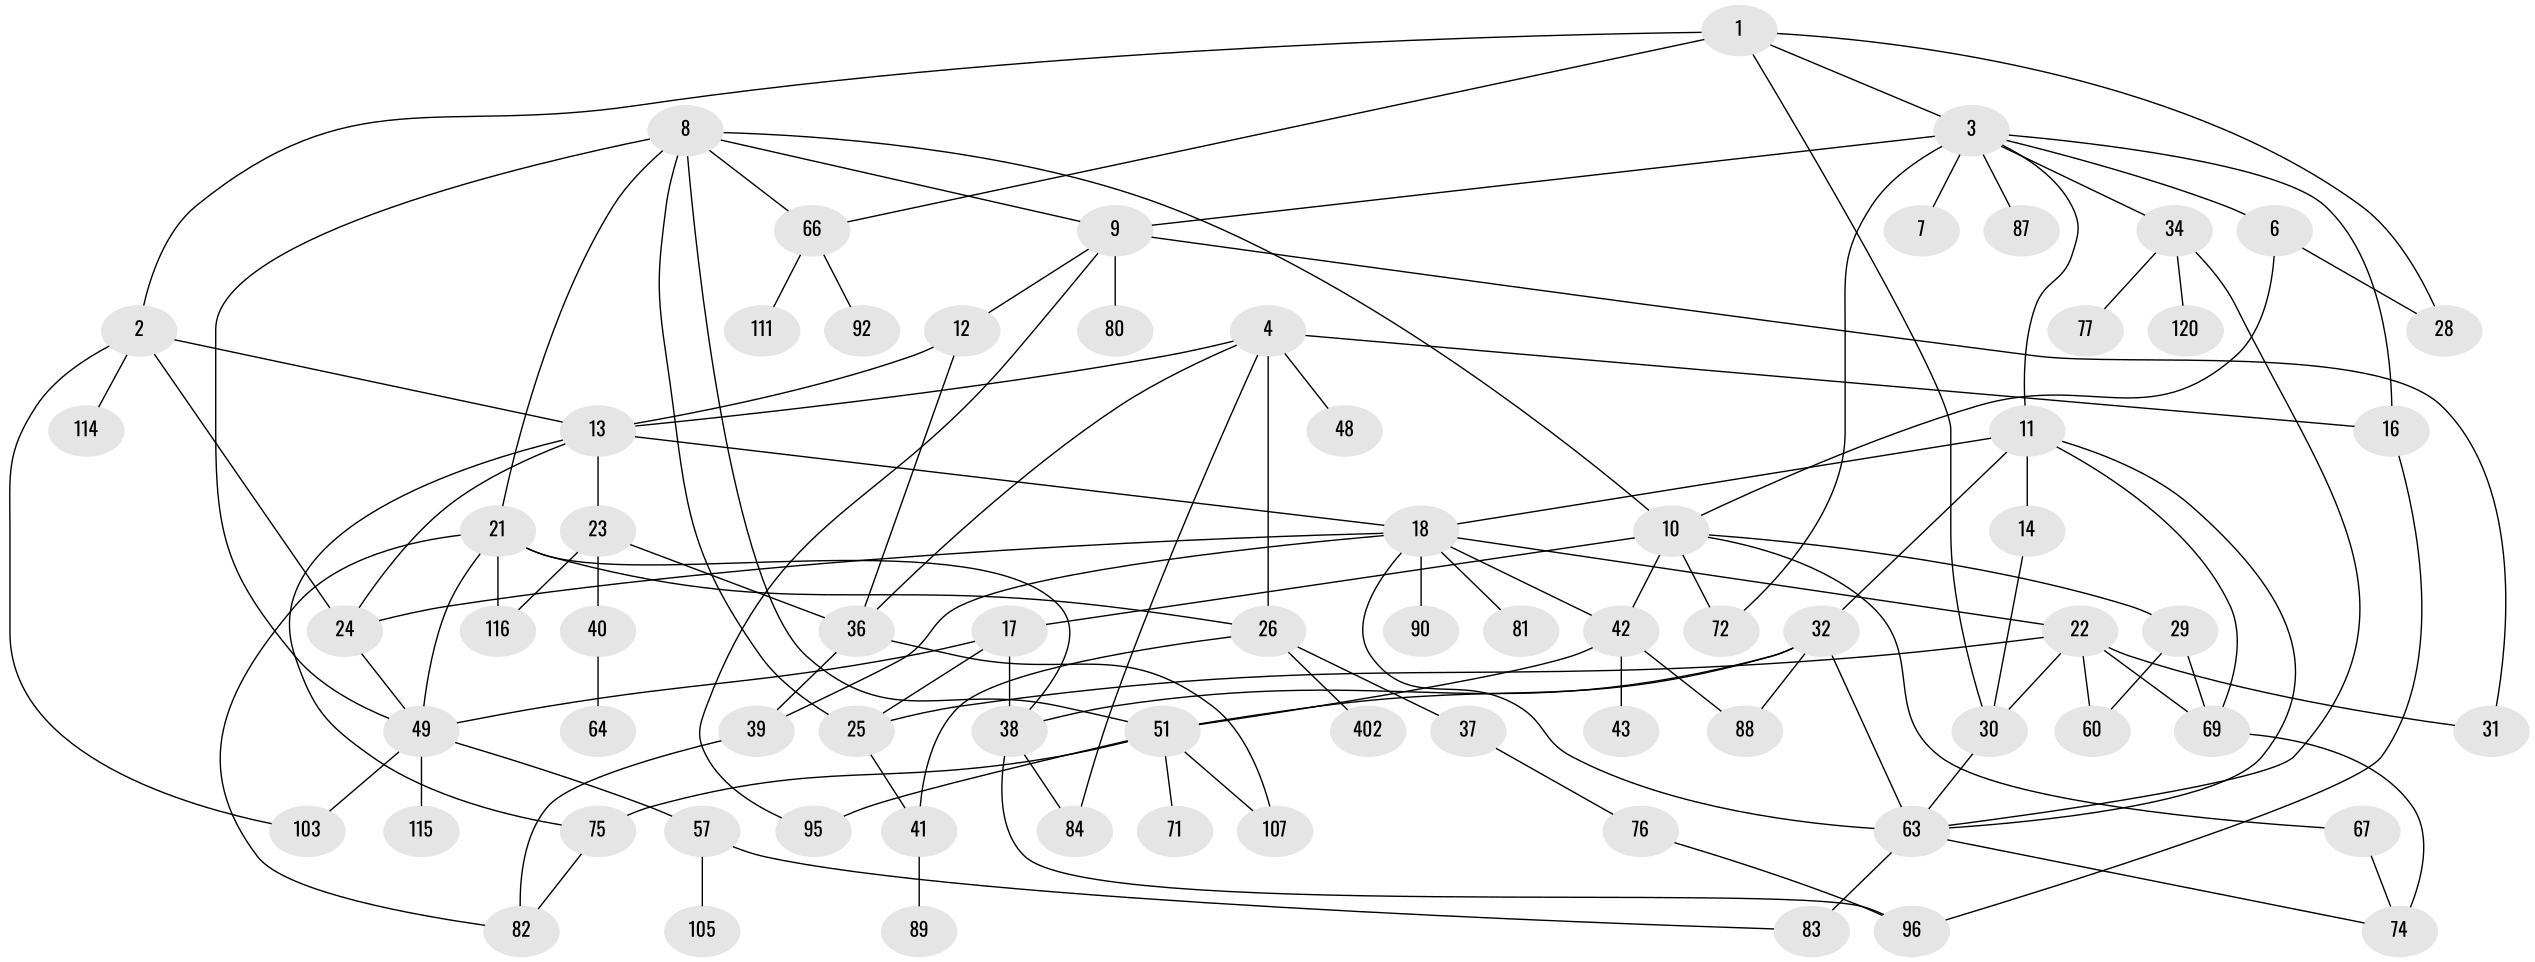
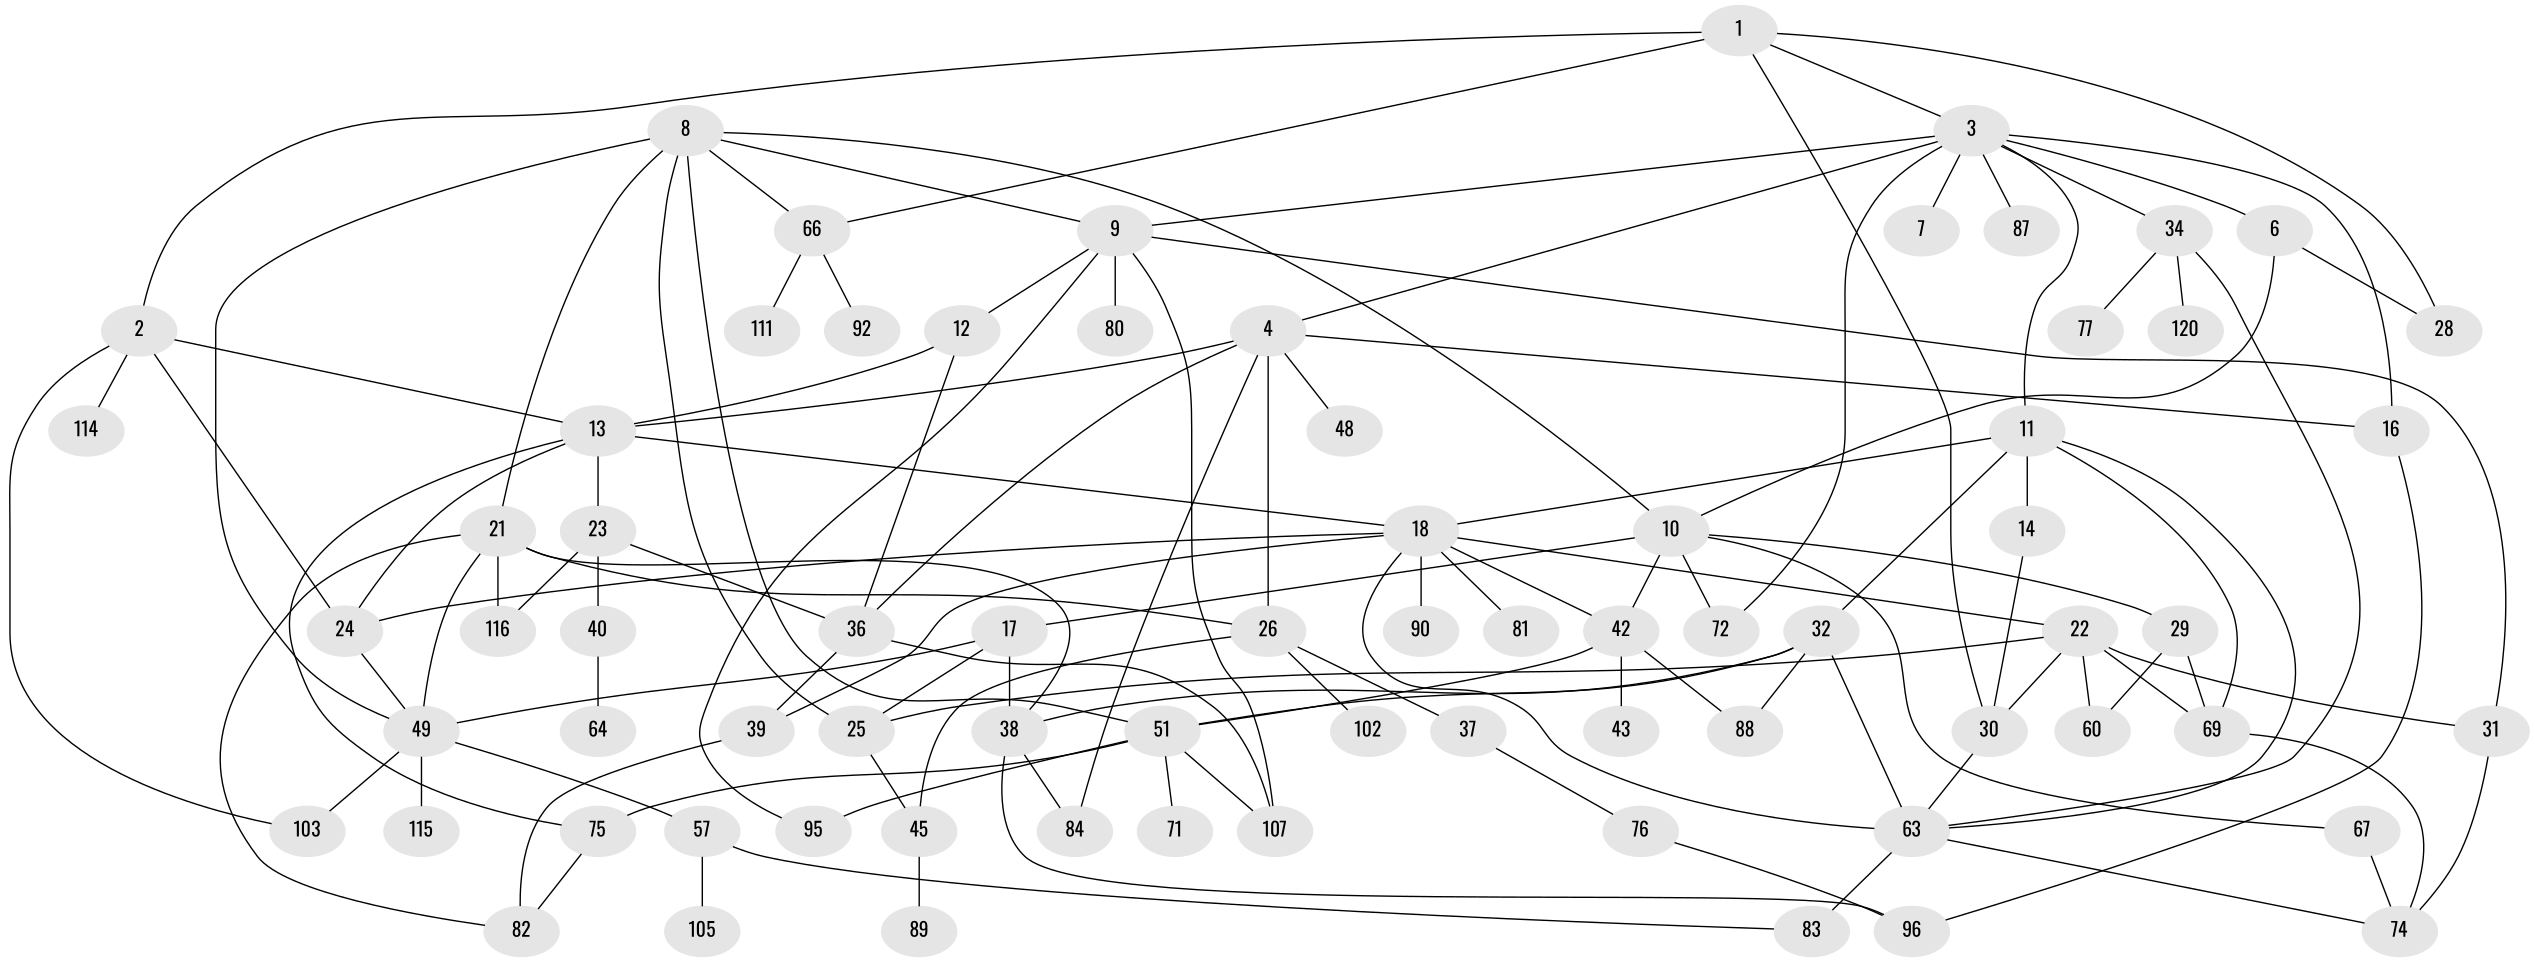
none -> (1620, 231)
none -> (1192, 531)
(1368, 731) -> (1368, 731)
(919, 831) -> (919, 831)
none -> (2466, 839)
